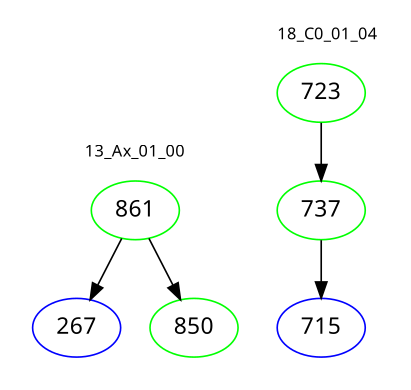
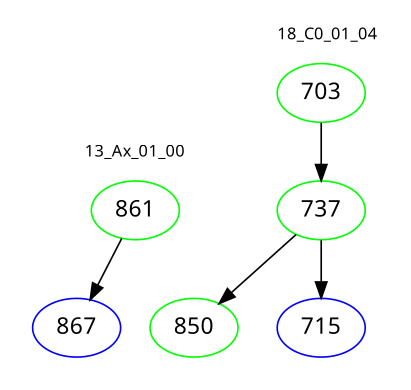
(321, 93) -> (321, 93)
(161, 262) -> (275, 253)
(77, 328) -> (77, 328)
